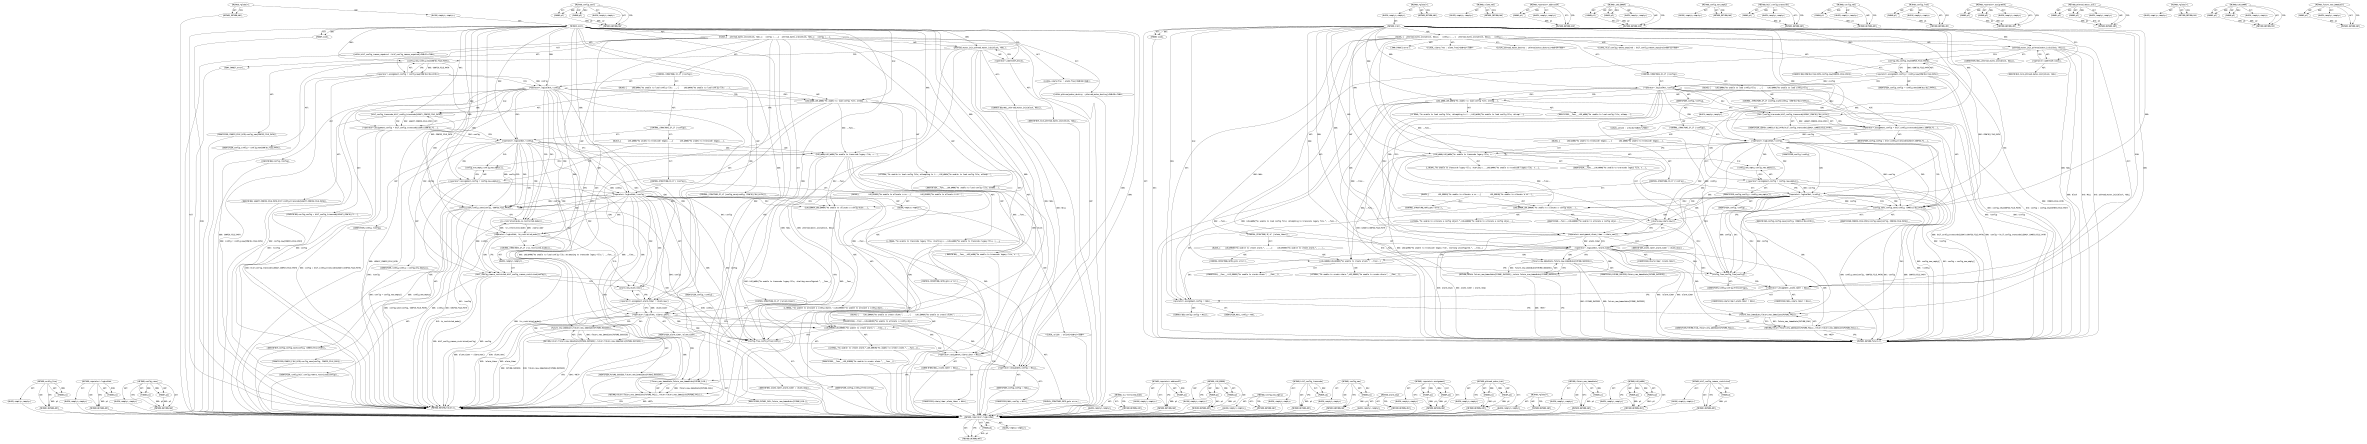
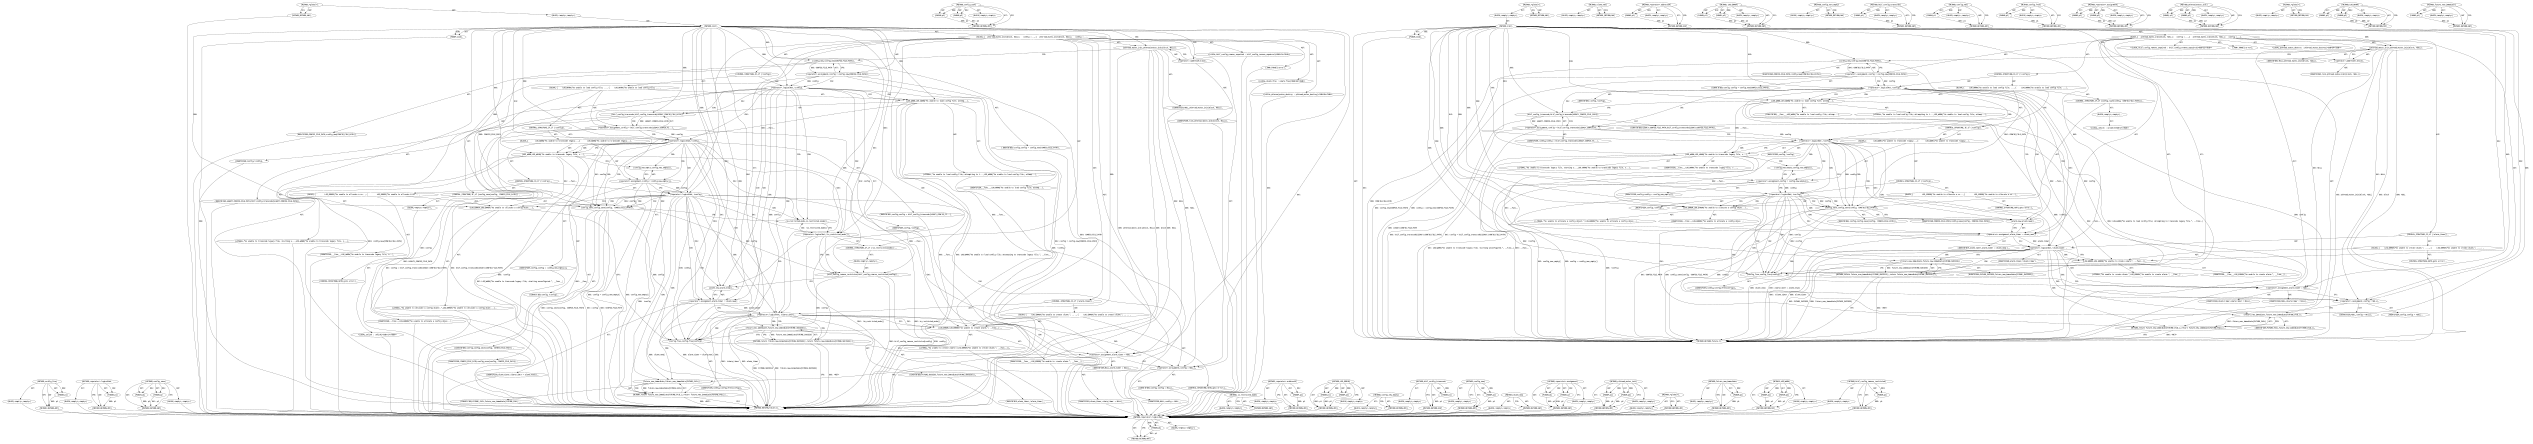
(1450, 48) -> none
(536, 228) -> (831, 228)
(309, 375) -> none
